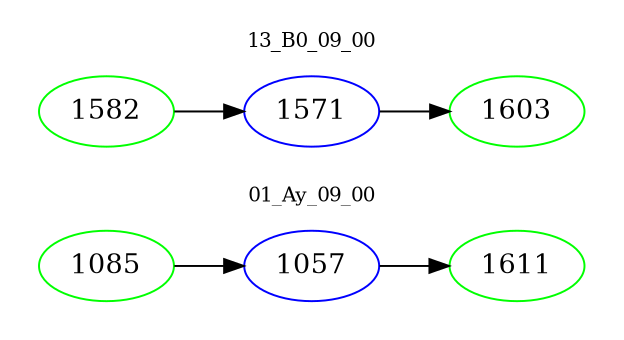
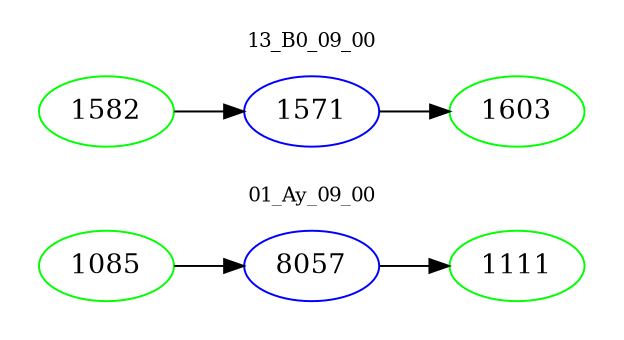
(312, 266) -> (312, 266)
(517, 266) -> (517, 266)
